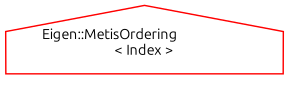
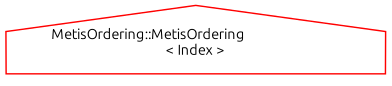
(145, 43) -> (196, 43)
